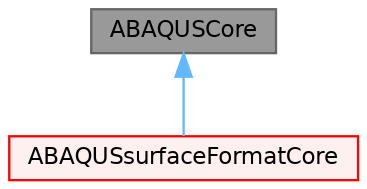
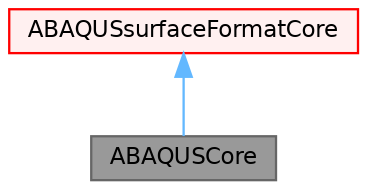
(184, 107) -> (184, 107)
